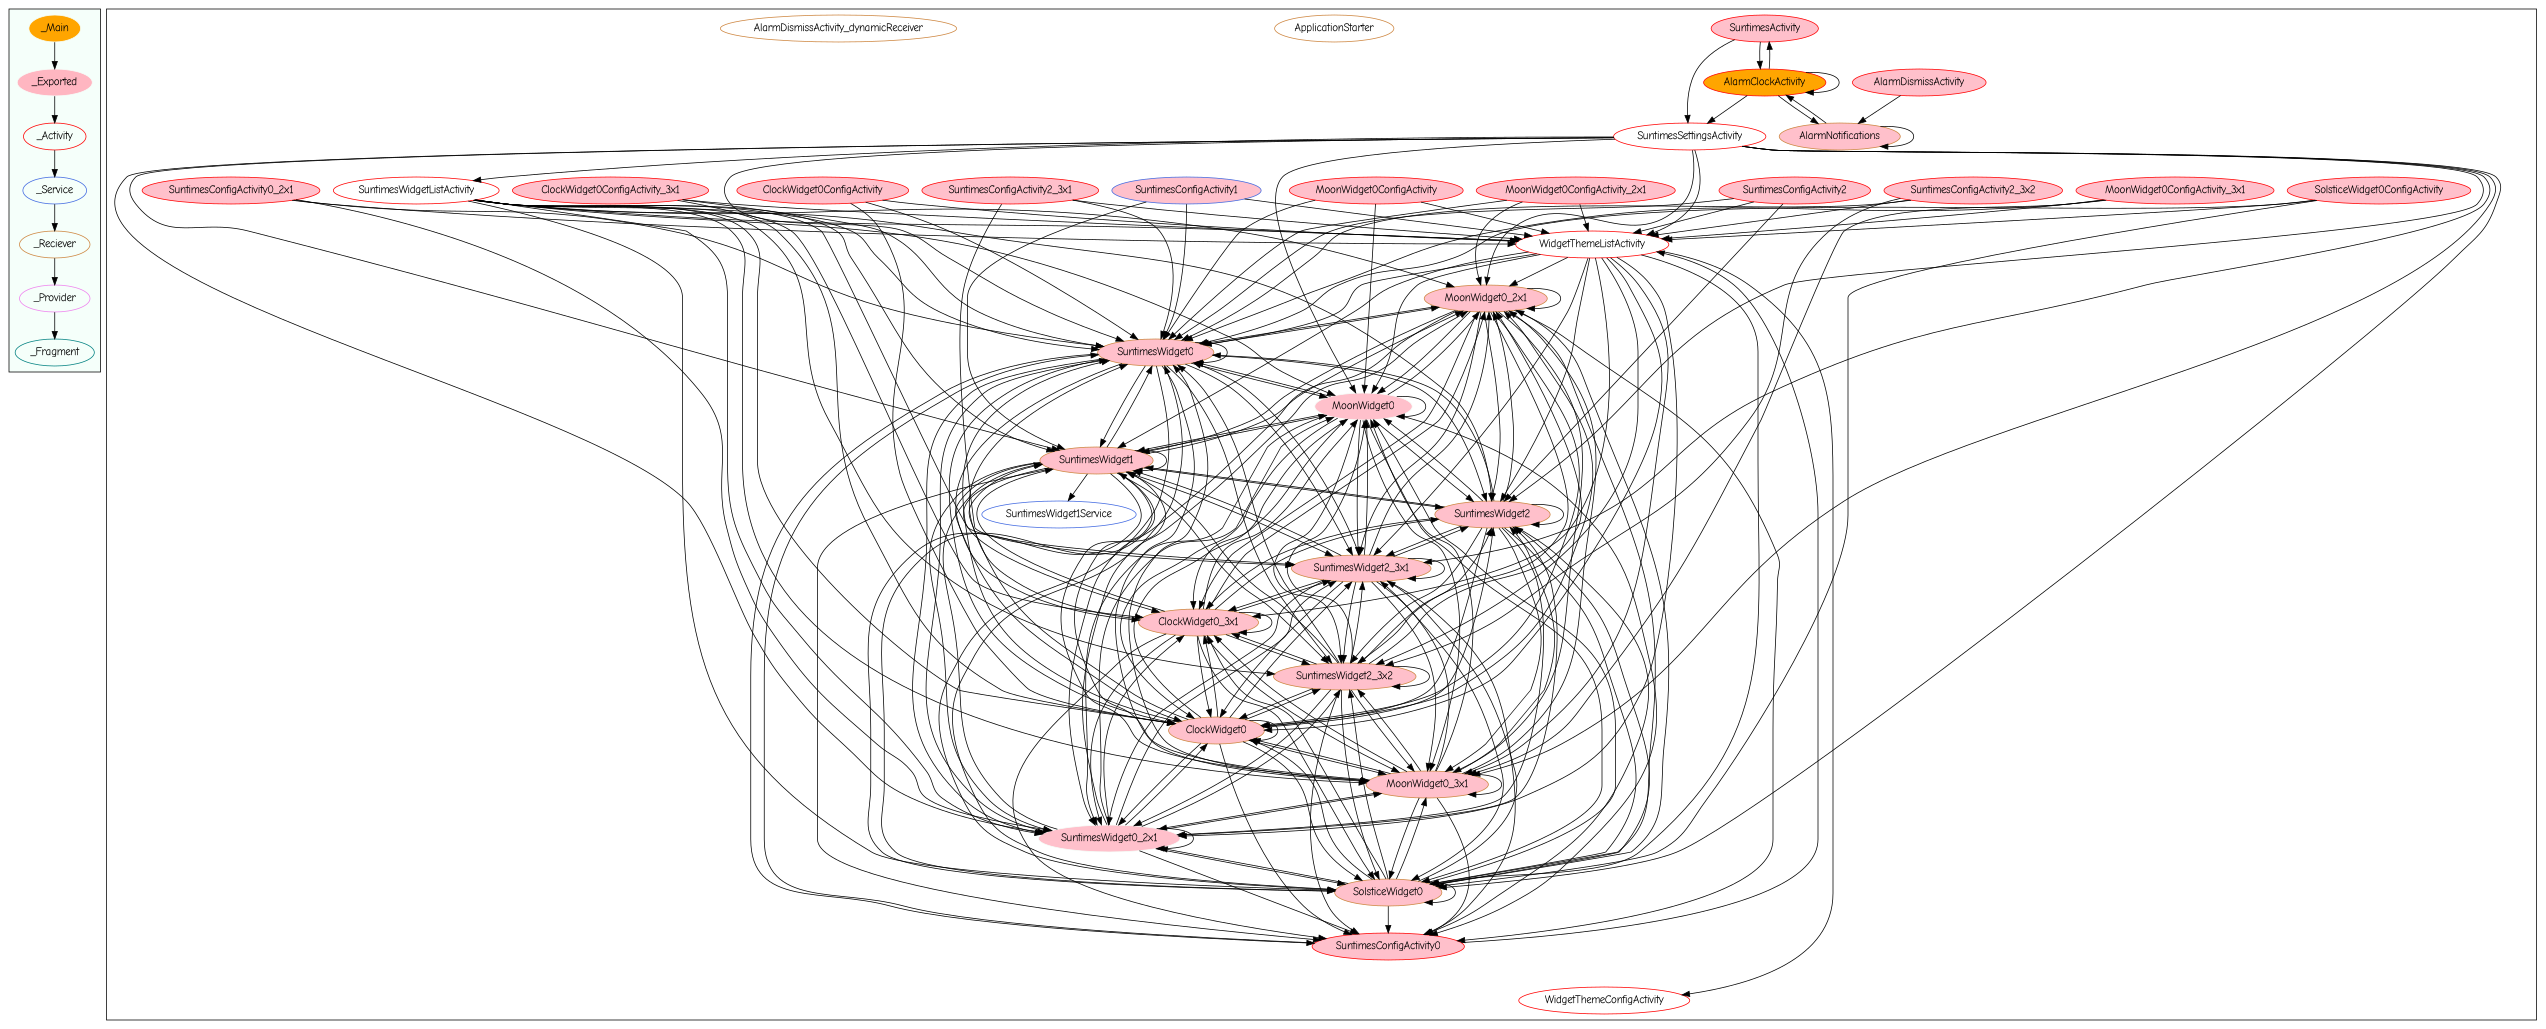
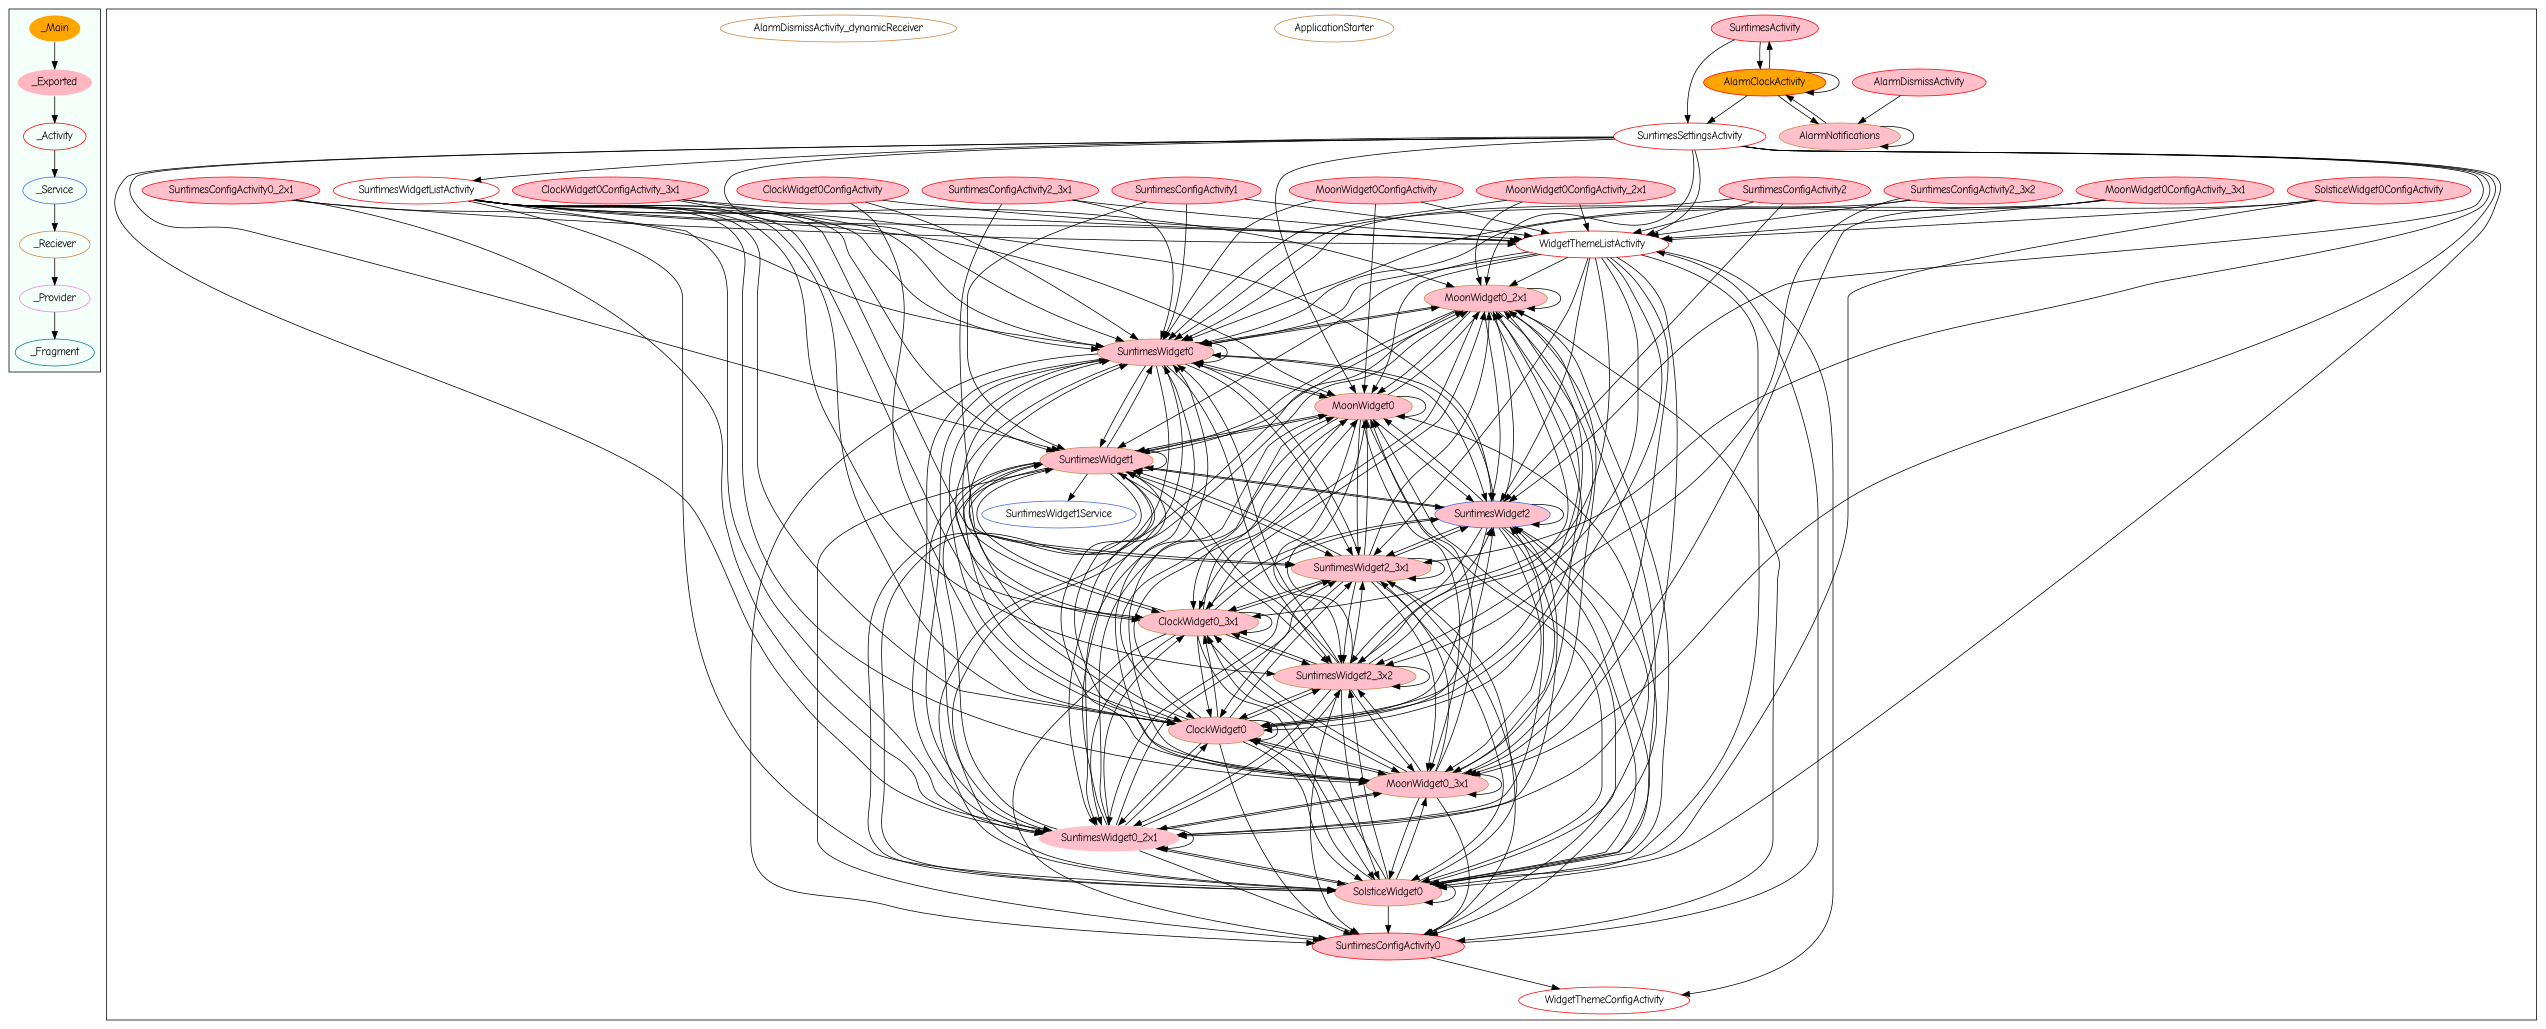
(1186, 190) -> (1186, 190)
(1364, 406) -> (1364, 406)
(1439, 440) -> none
(1492, 514) -> (1492, 514)
(764, 797) -> (1492, 972)
